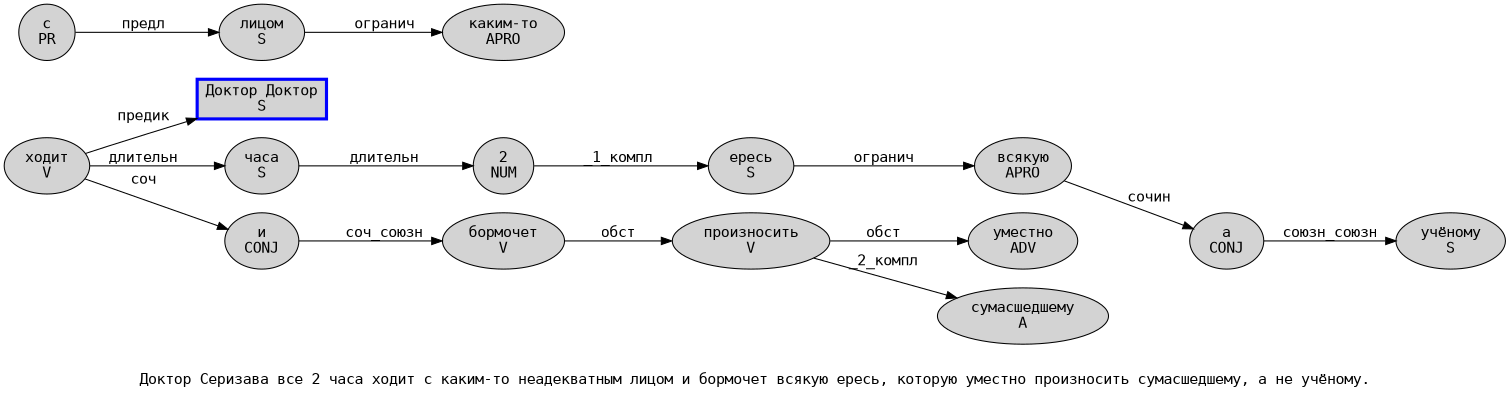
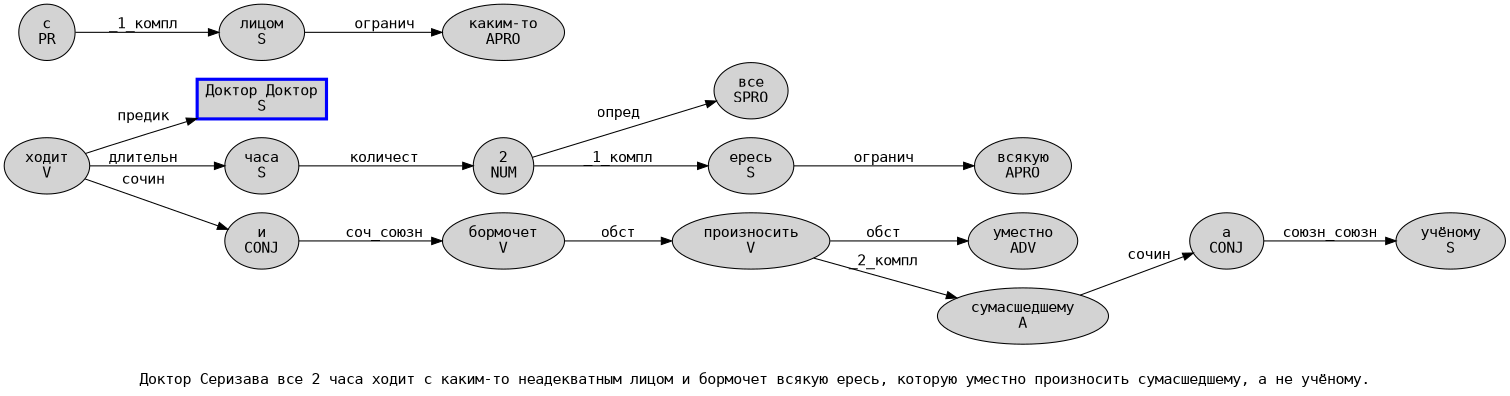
(143, 25) -> (143, 25)
none -> (751, 91)
(384, 158) -> (384, 158)
(143, 180) -> (143, 180)
(1124, 203) -> (1132, 276)
